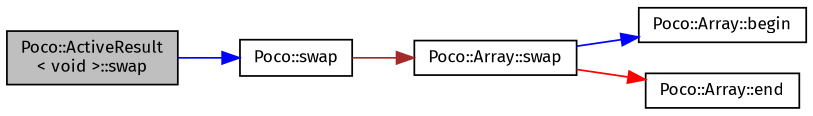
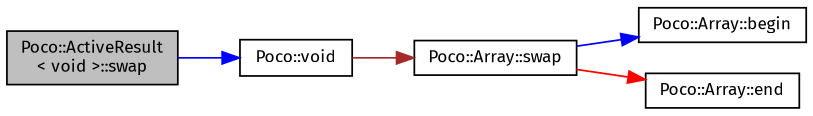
(296, 58) -> (296, 58)
